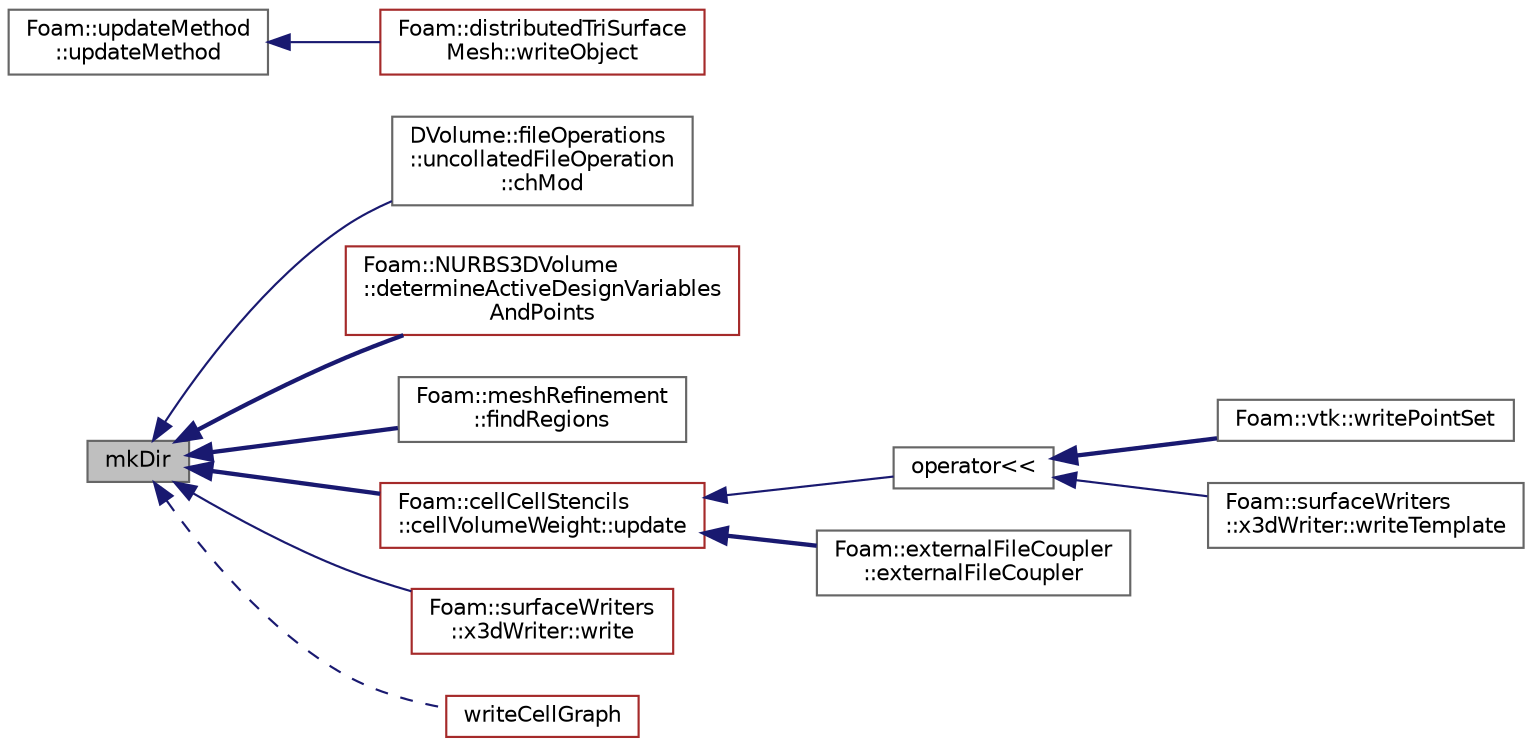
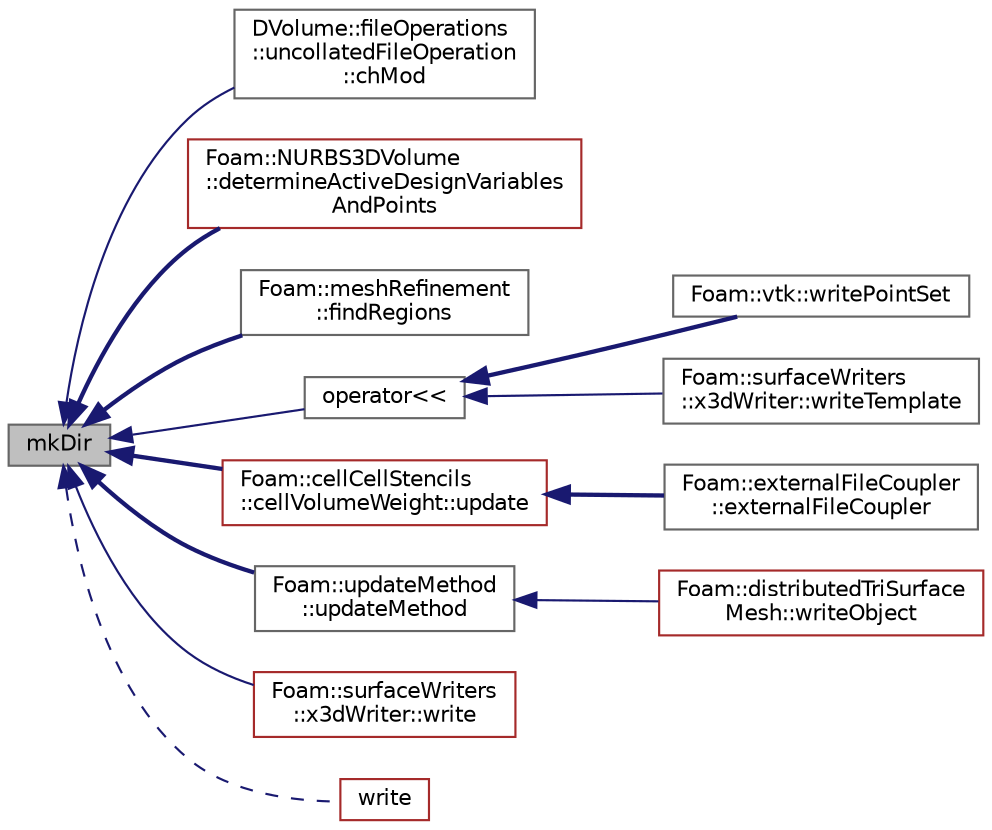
(810, 486) -> (218, 422)
none -> (171, 537)
(542, 716) -> (385, 800)
